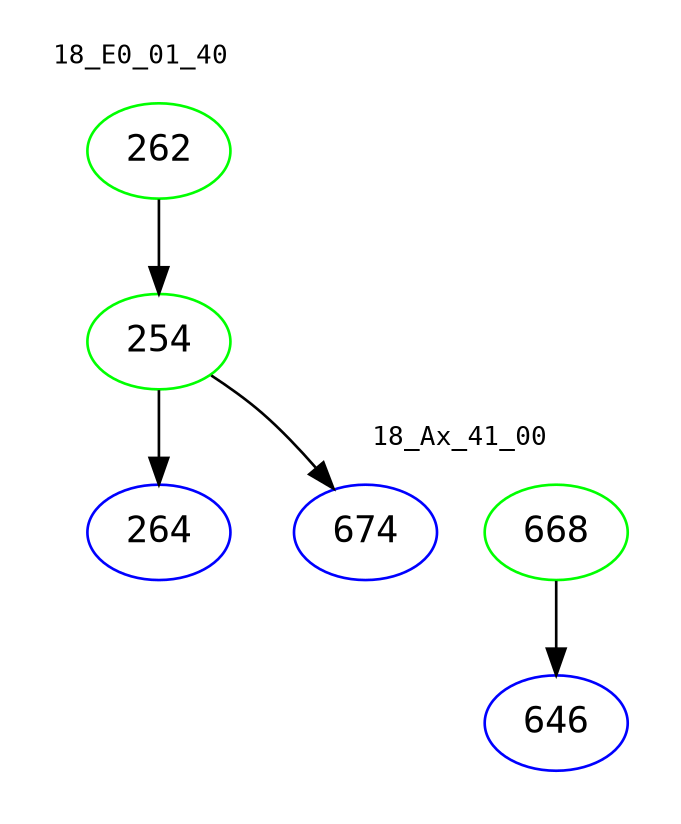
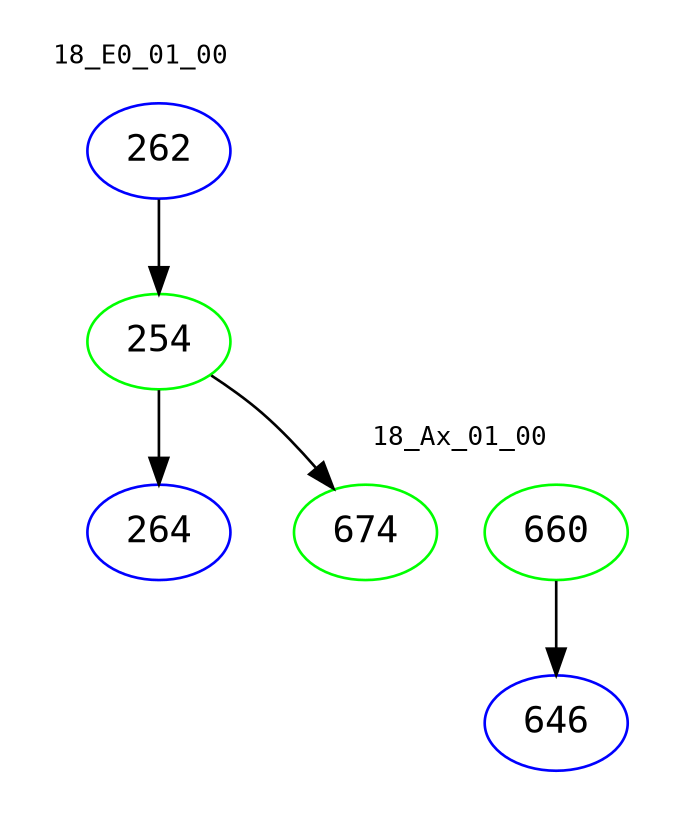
(142, 57) -> (142, 57)
(159, 151) -> (159, 151)
(461, 438) -> (461, 438)
(366, 532) -> (366, 532)
(556, 532) -> (556, 532)
